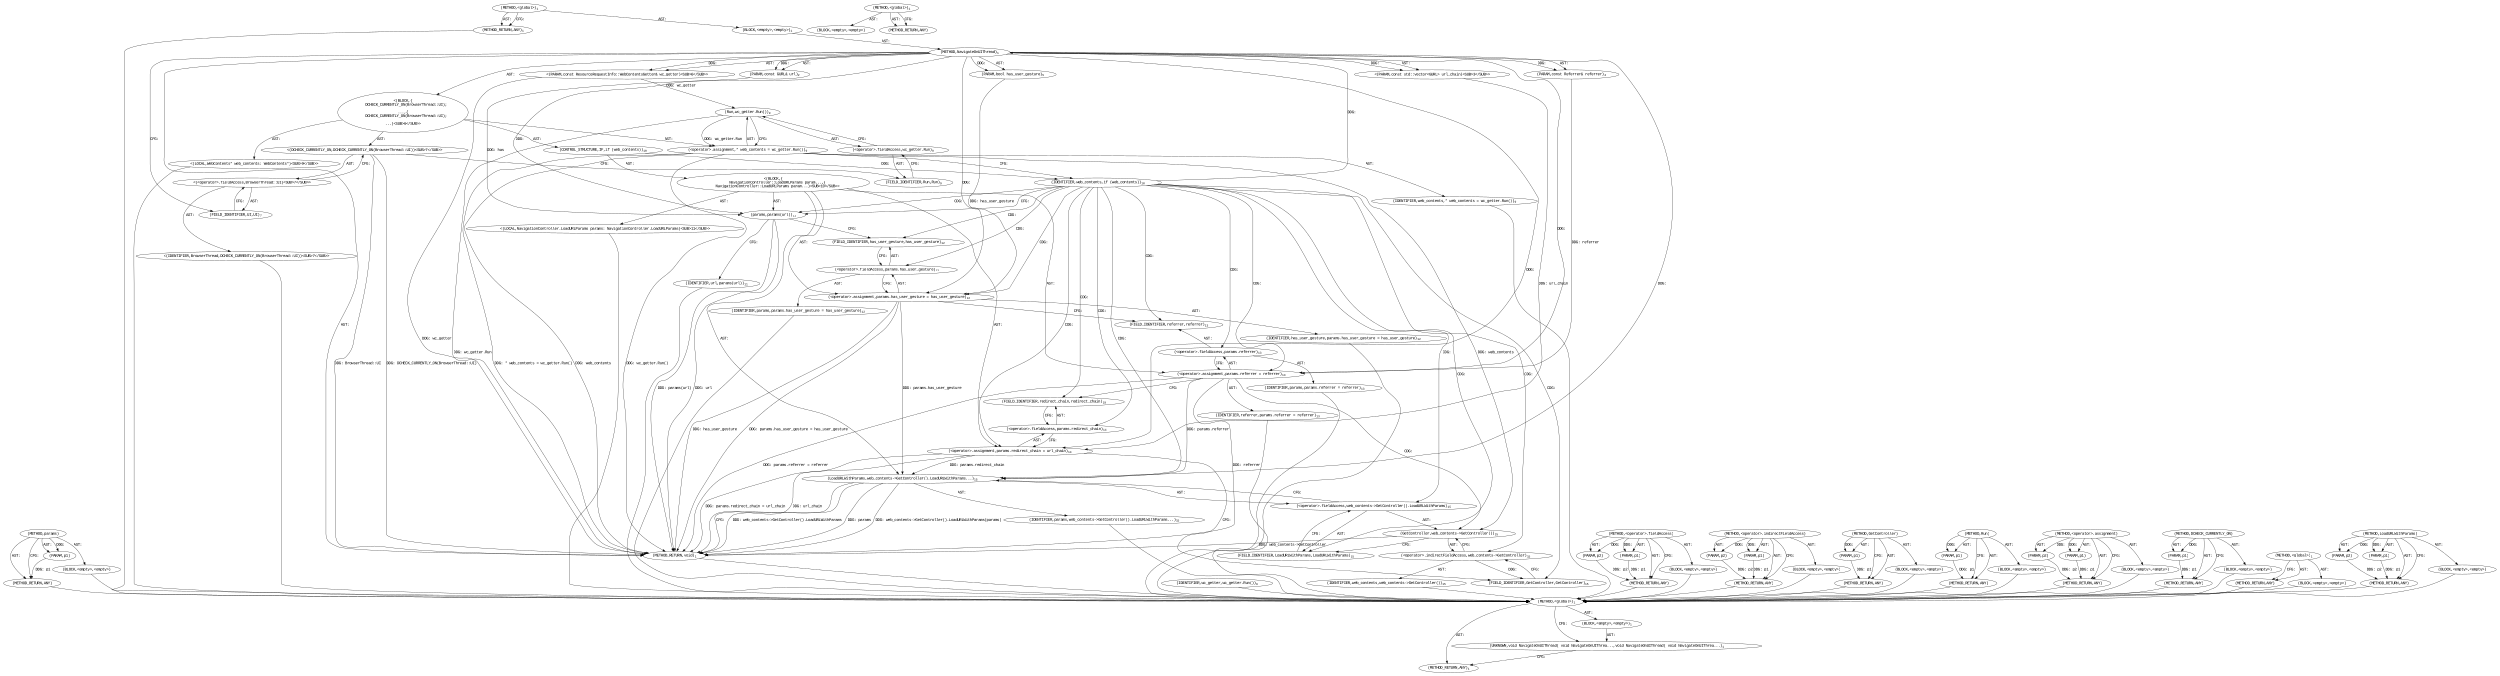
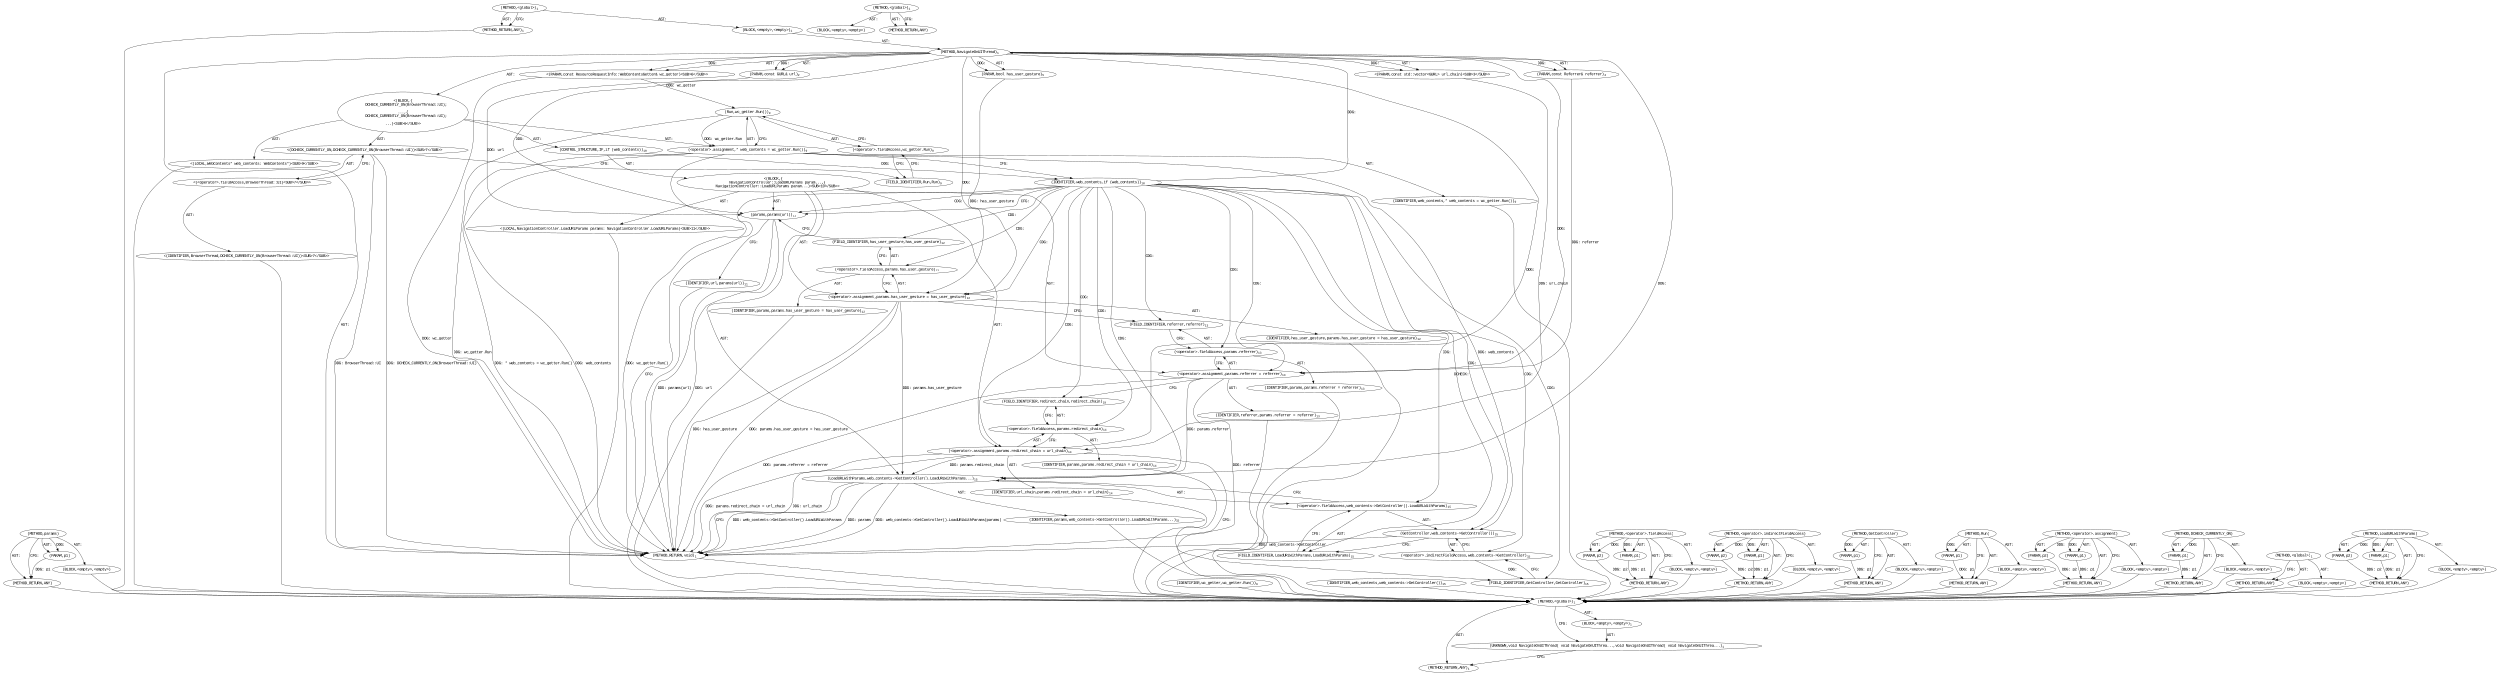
(496, 150) -> (496, 150)
(901, 164) -> (901, 164)
(235, 215) -> none
(829, 228) -> (804, 234)
none -> (732, 242)
none -> (1175, 342)
(1463, 374) -> (1463, 374)
(1375, 439) -> (1384, 309)
none -> (1099, 465)
none -> (1052, 493)
(1427, 569) -> none
